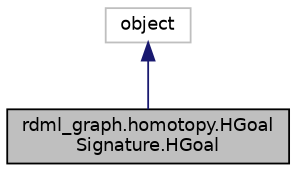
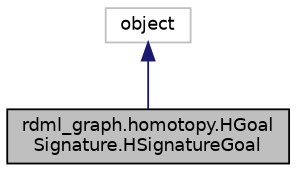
(148, 136) -> (148, 136)
